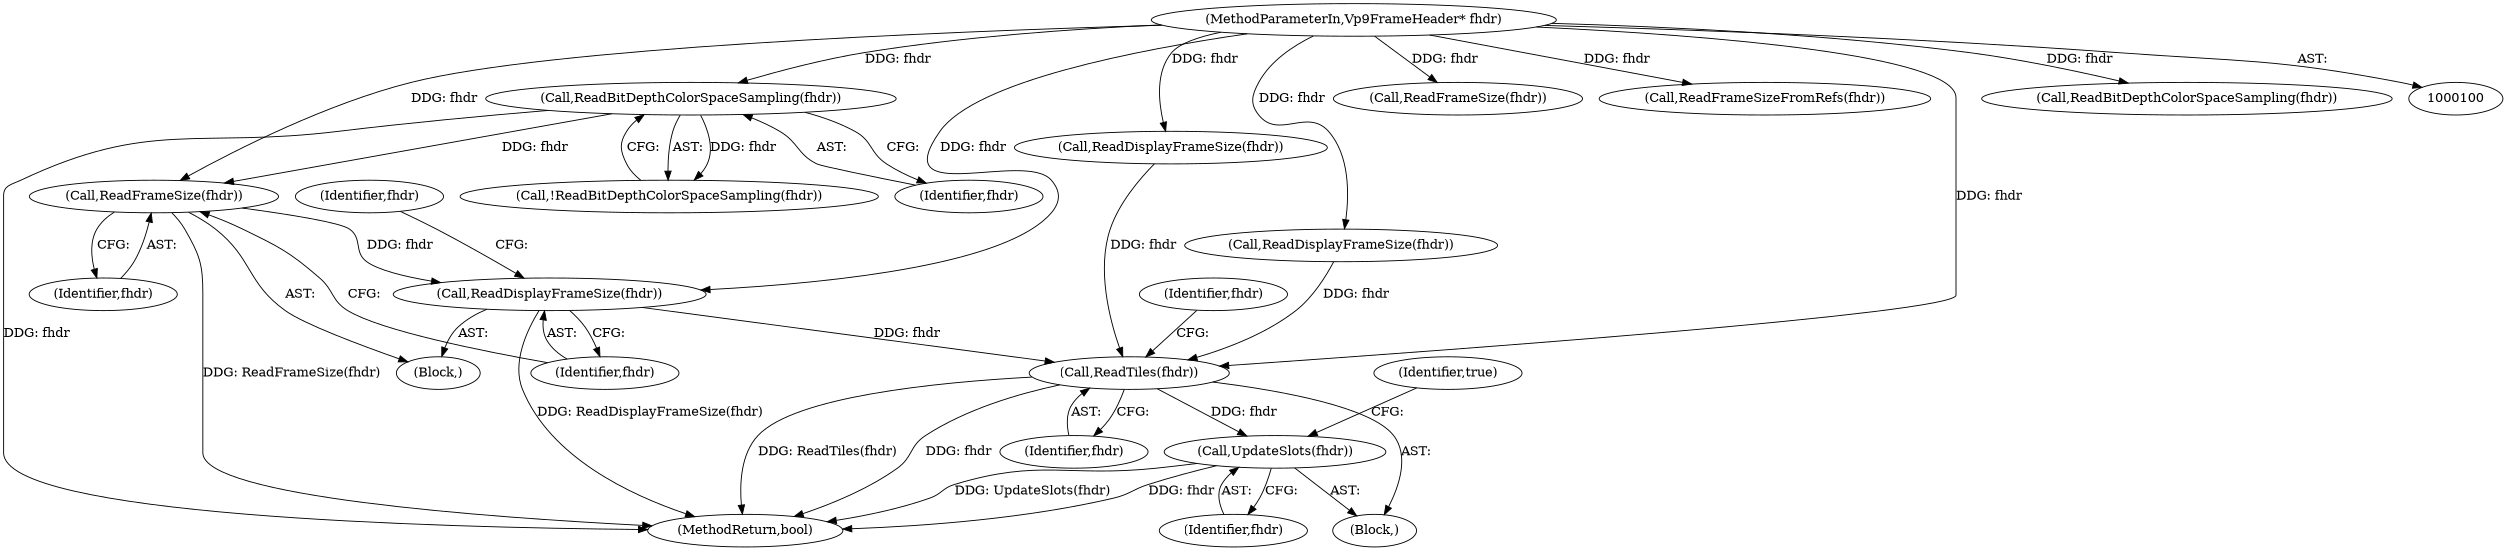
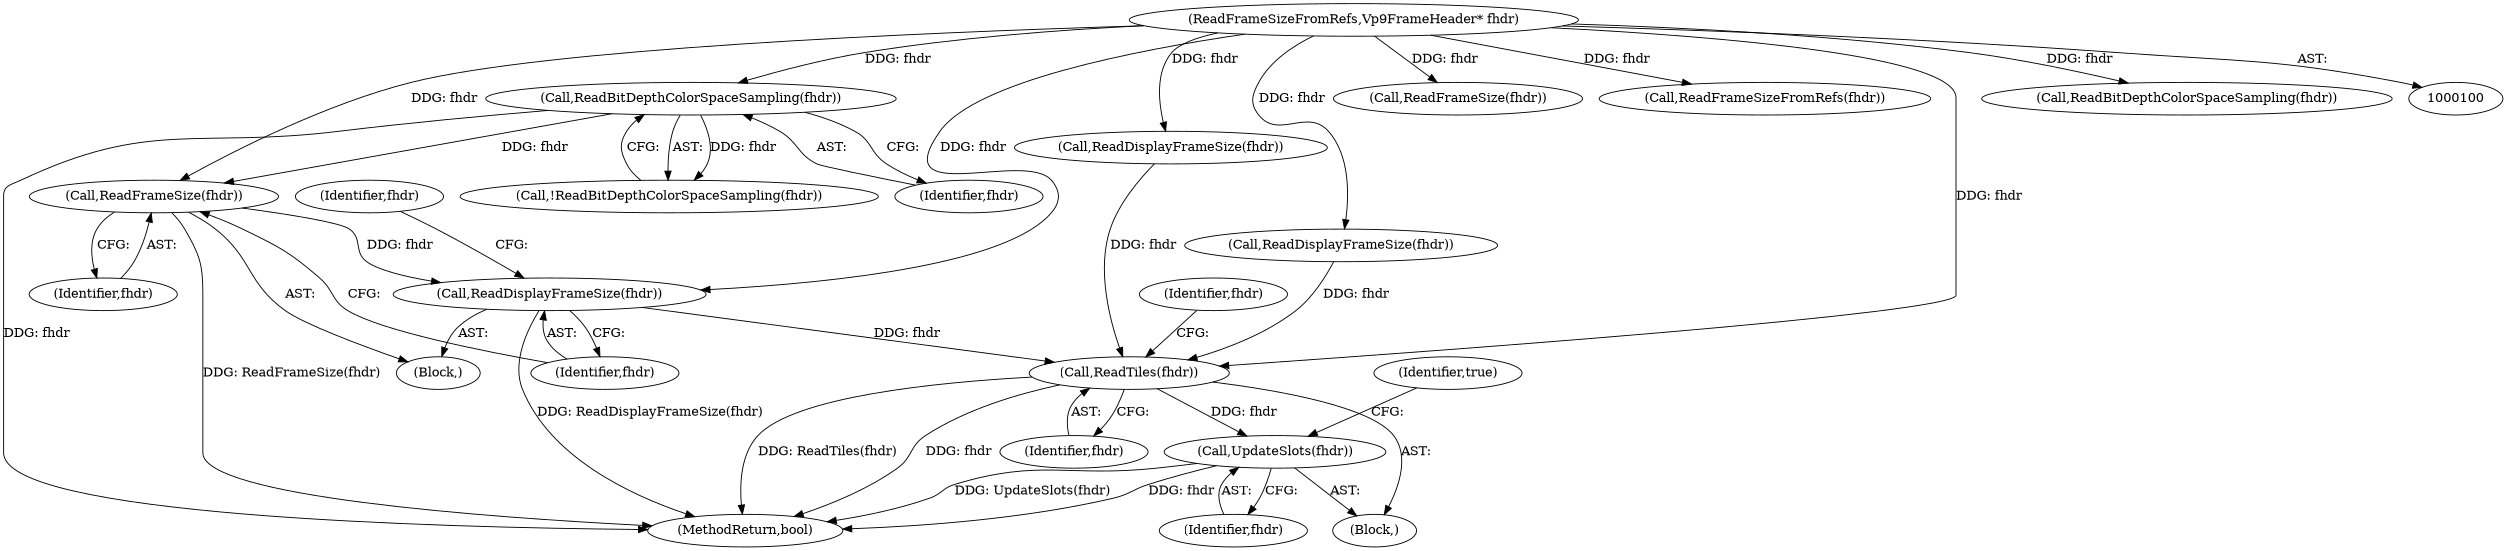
(1354, 20) -> (1354, 20)
